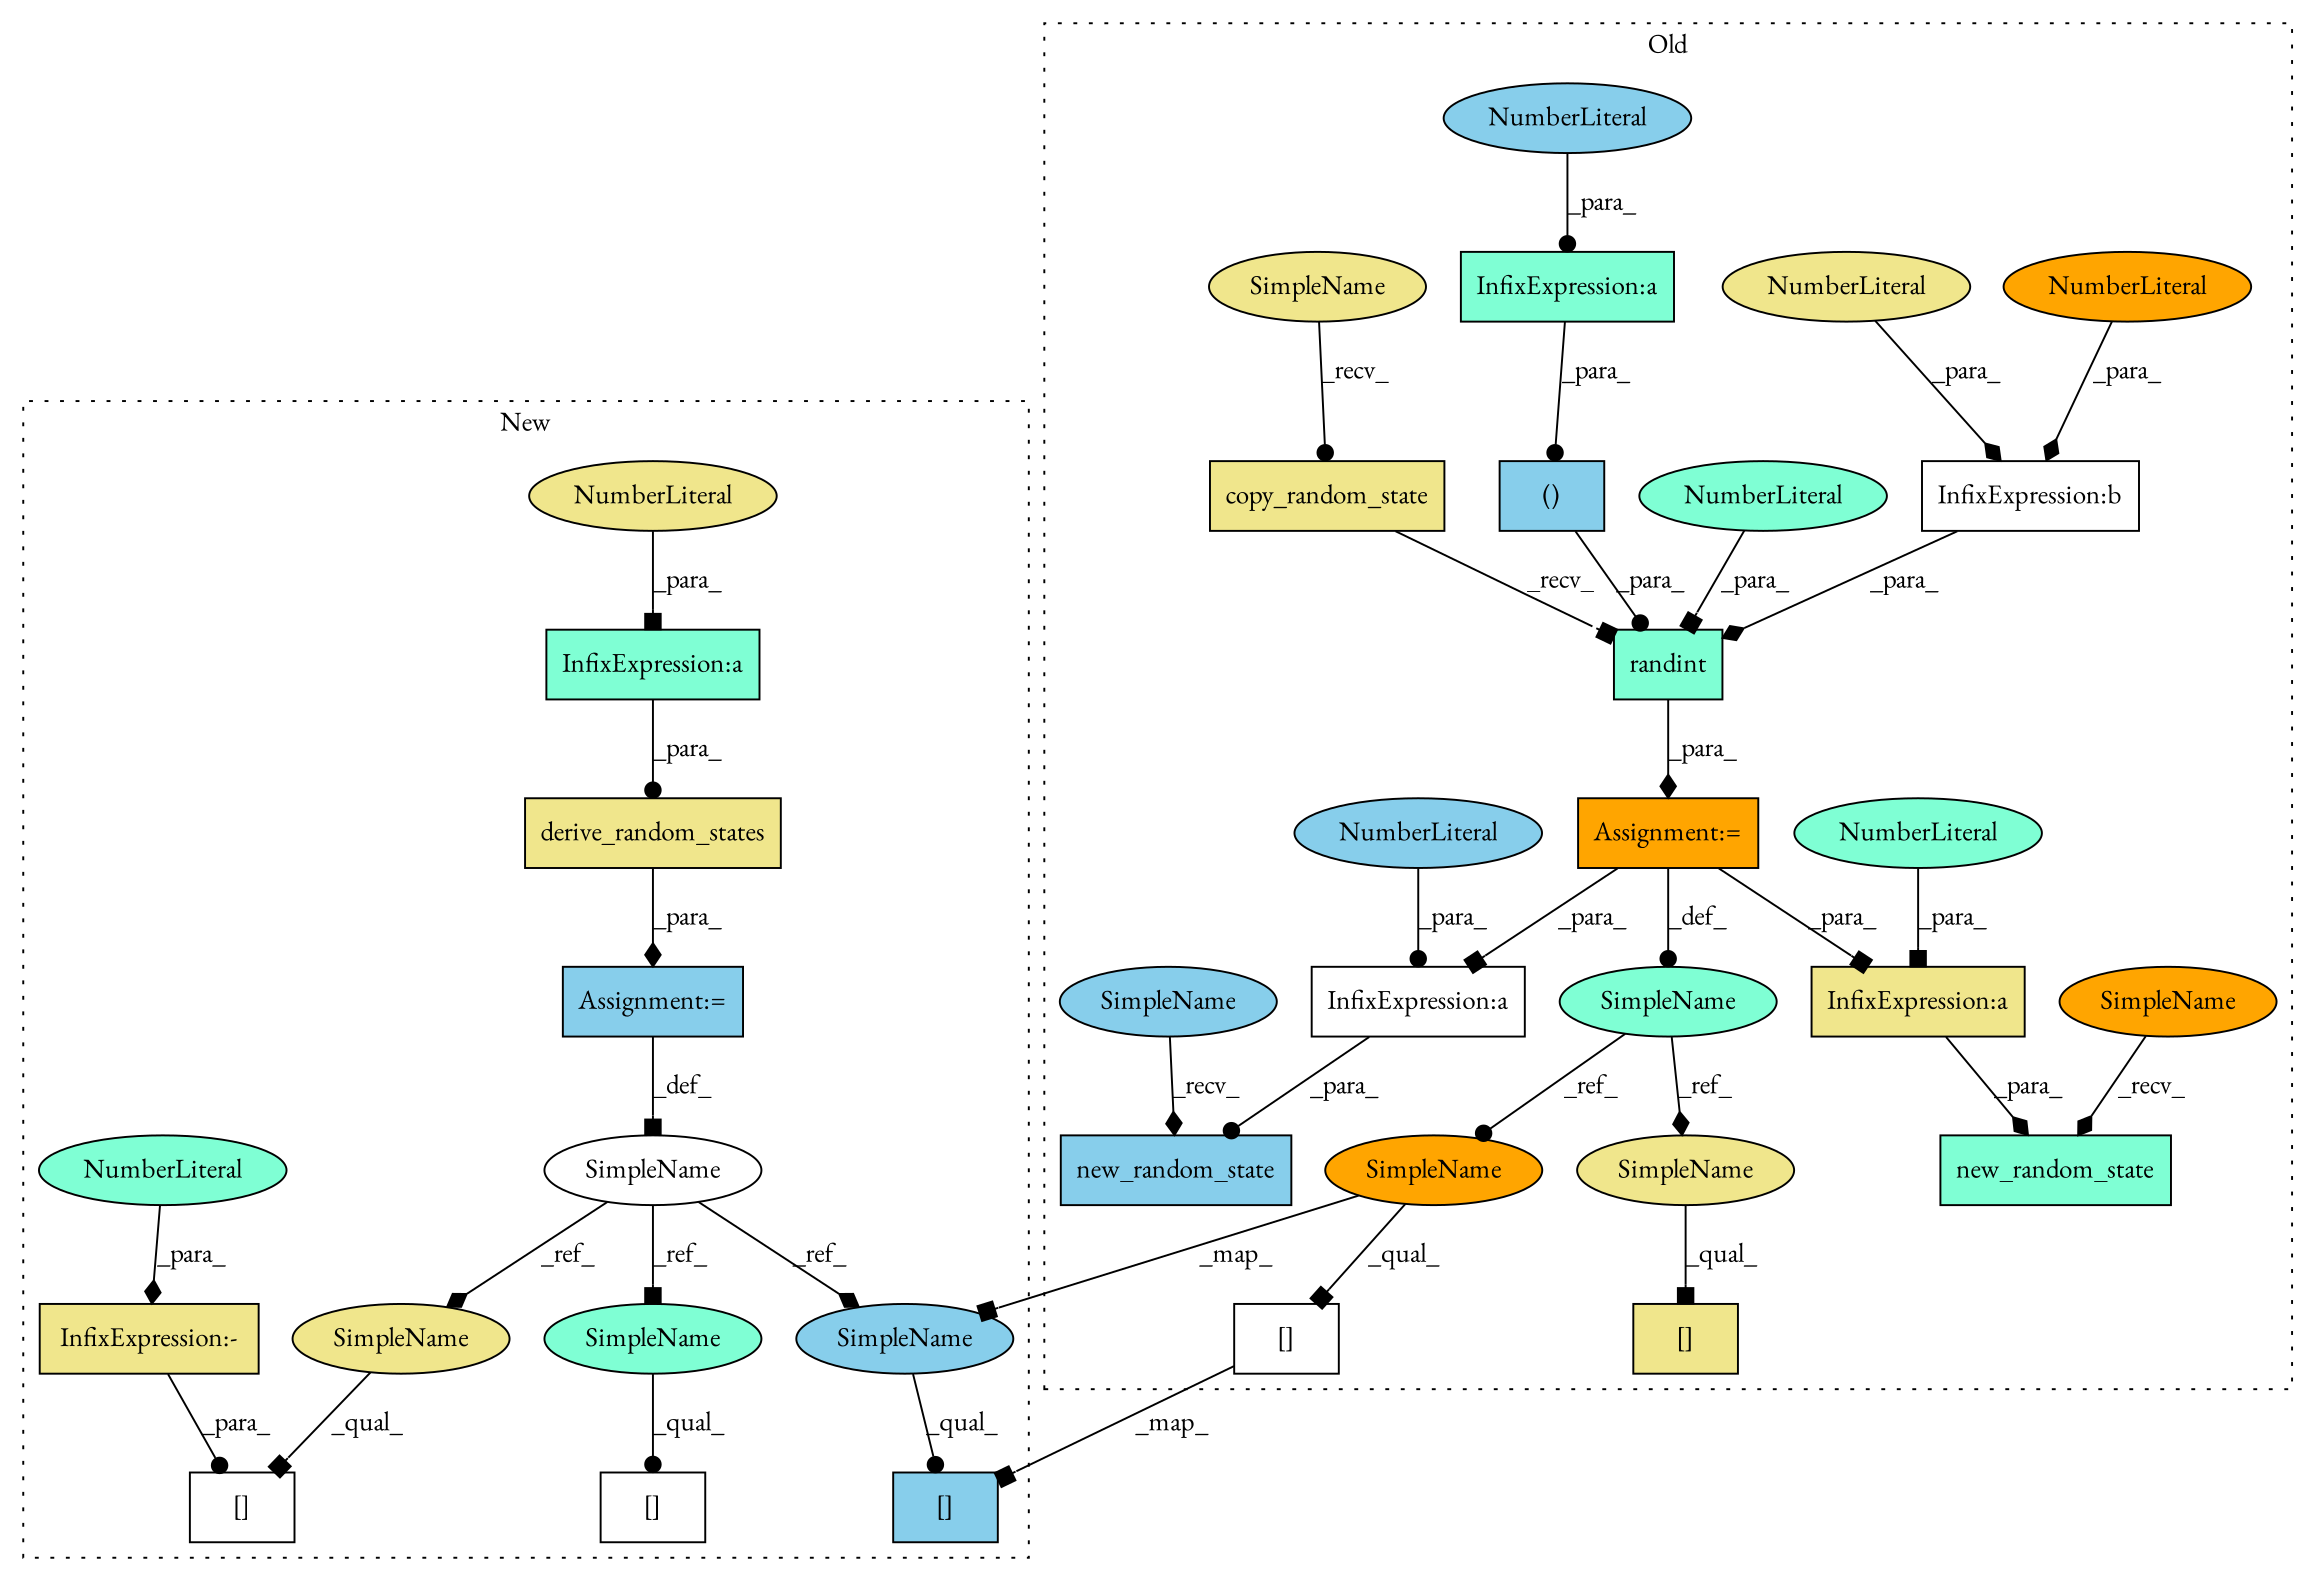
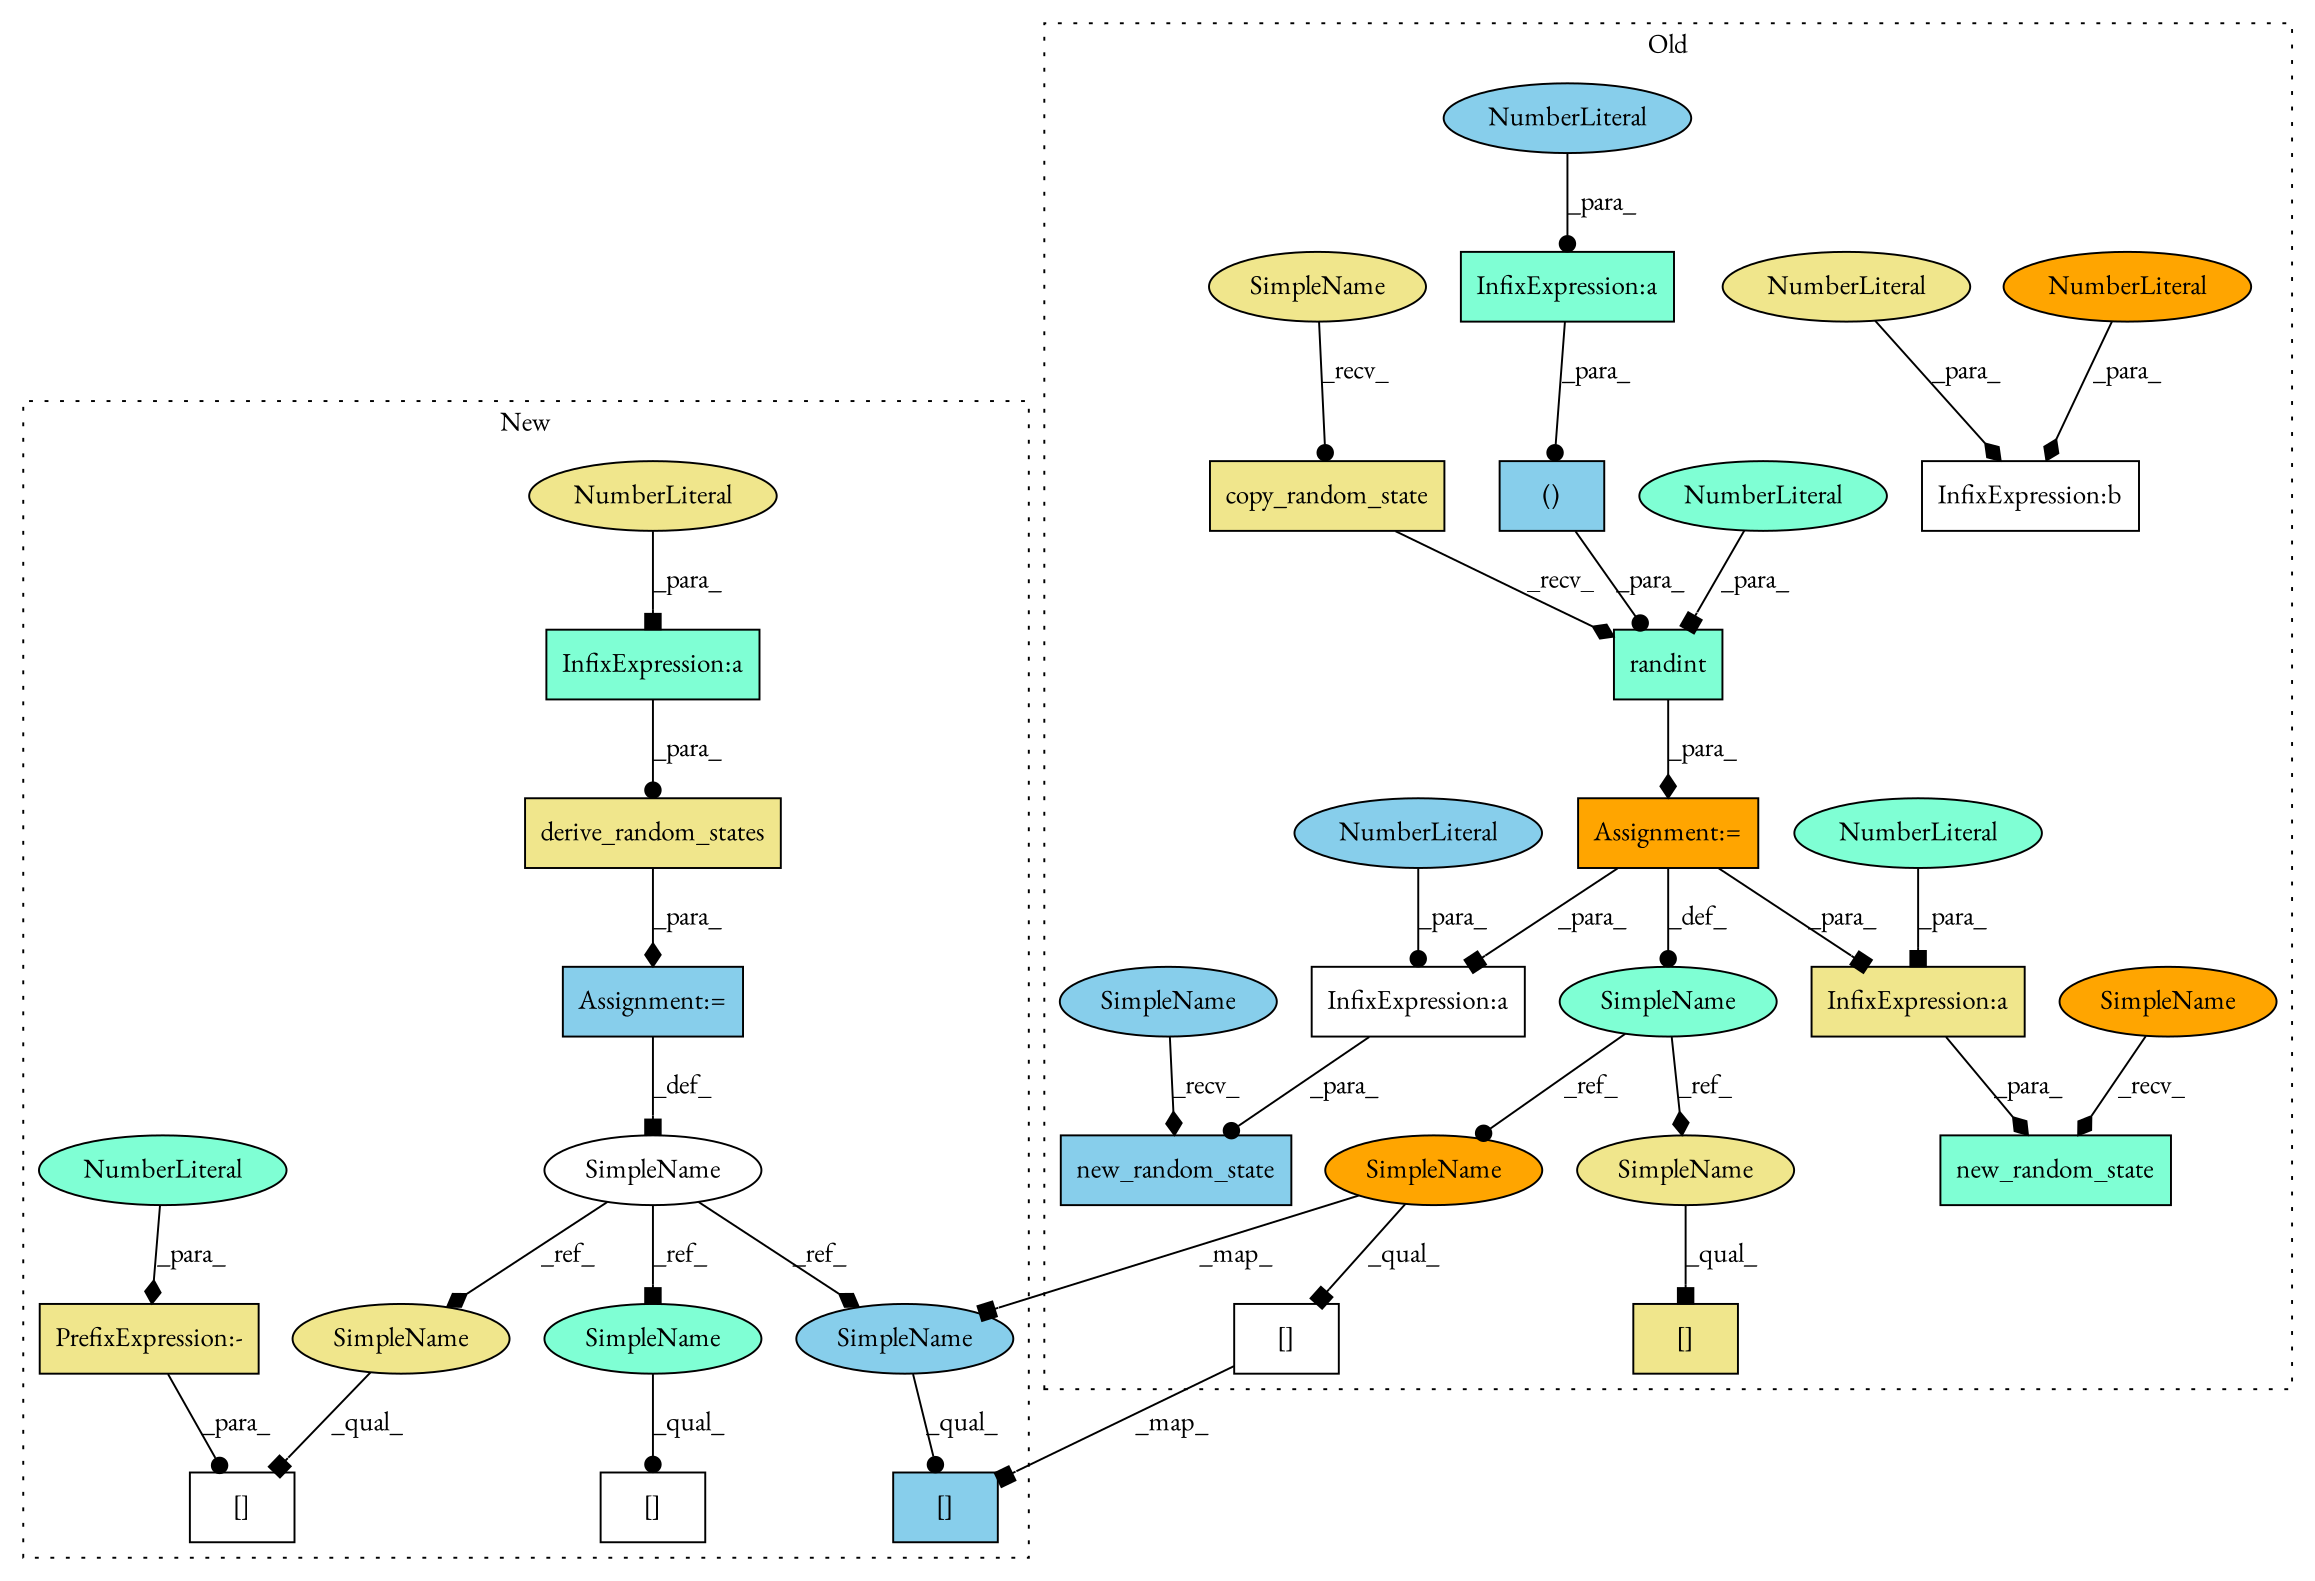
(1494, 579) -> (1494, 579)
(1851, 580) -> none
(149, 1339) -> (149, 1339)
